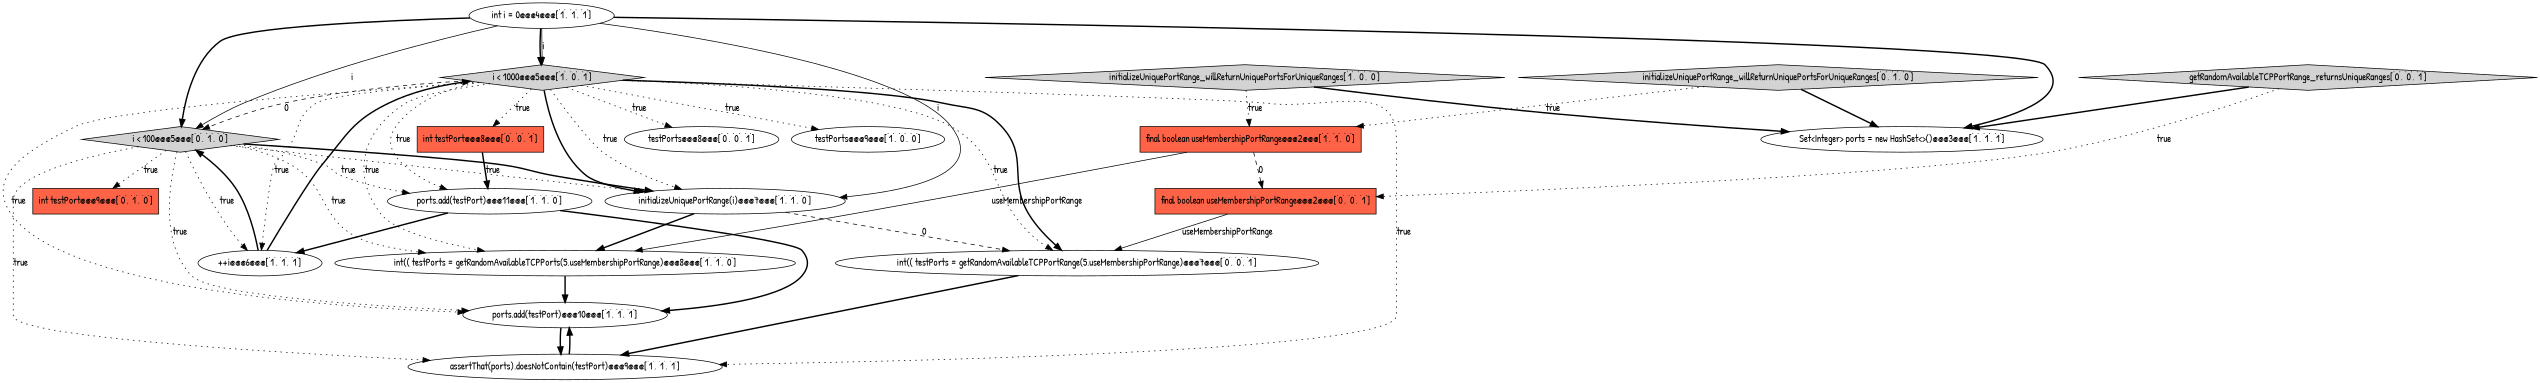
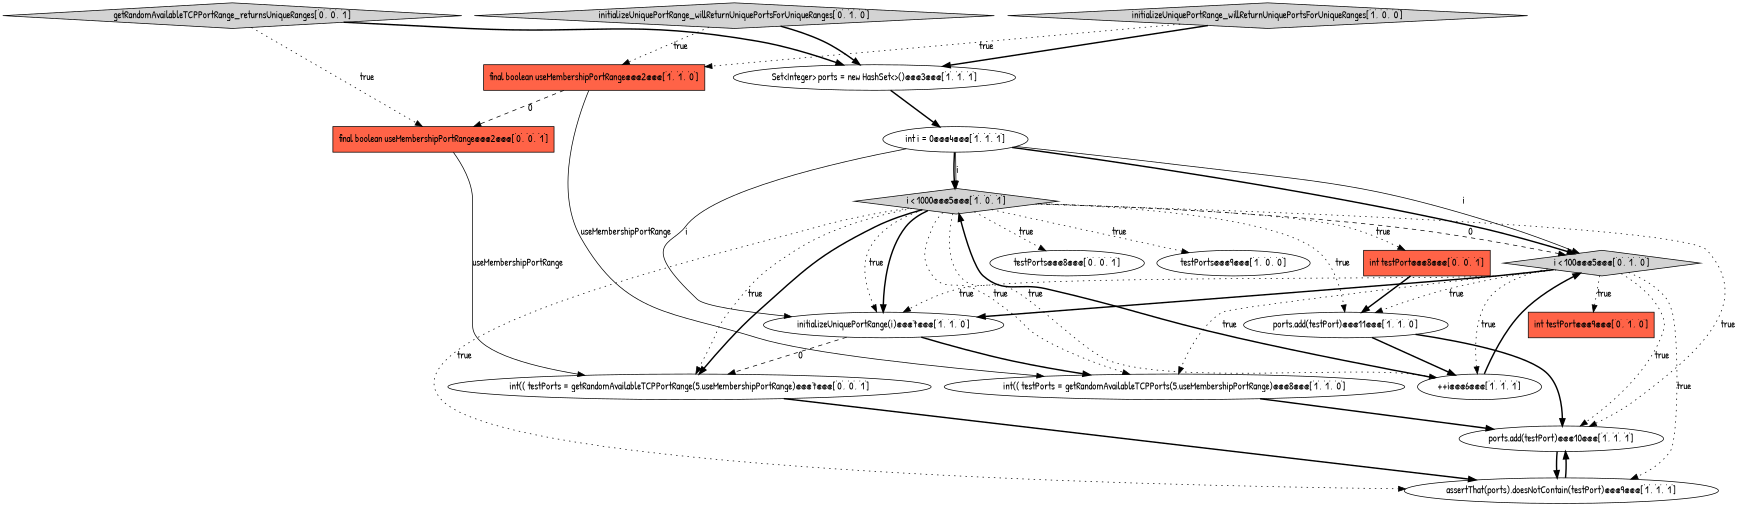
(1388, 32) -> (912, 106)
